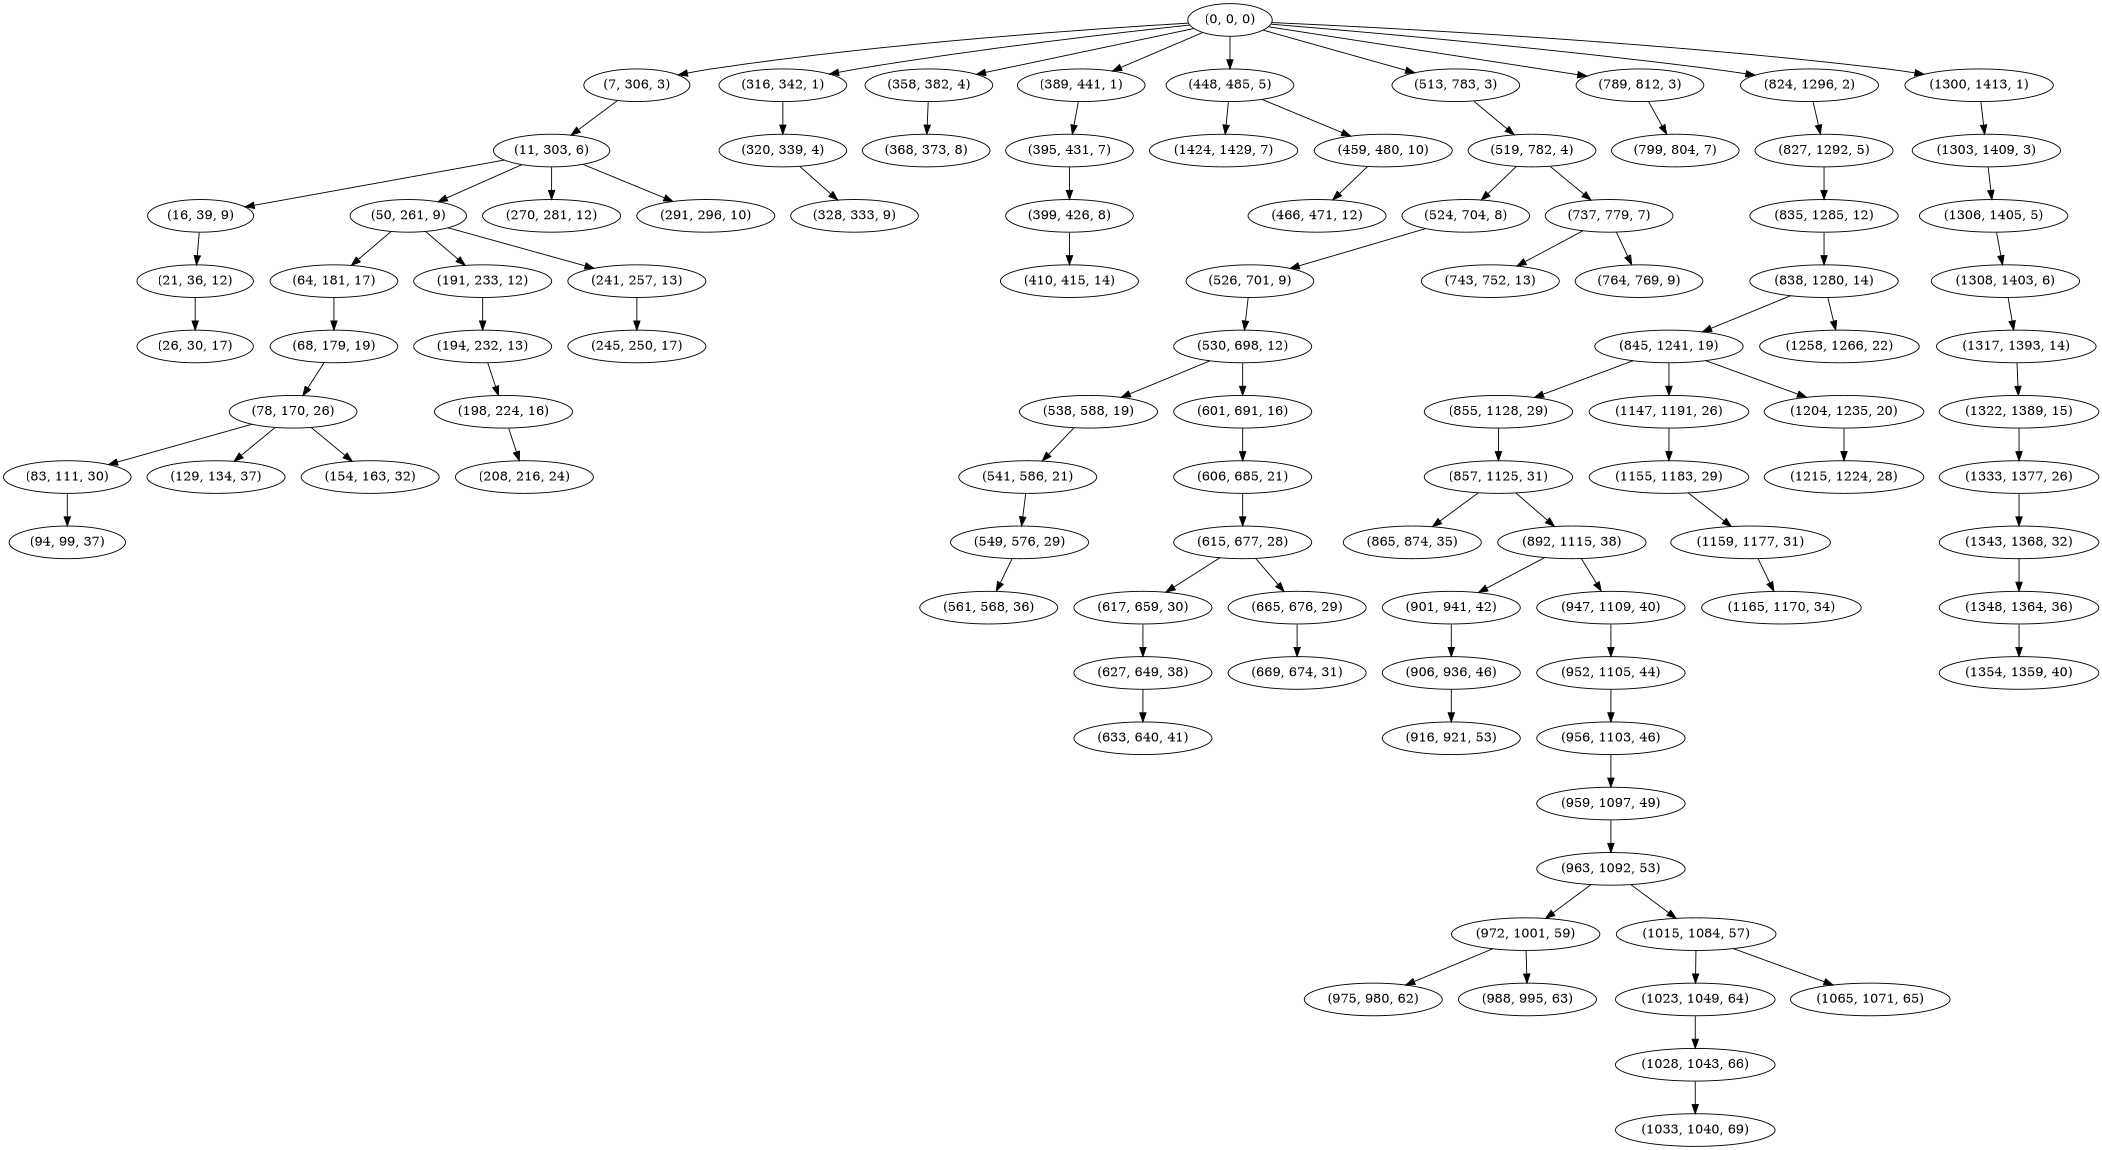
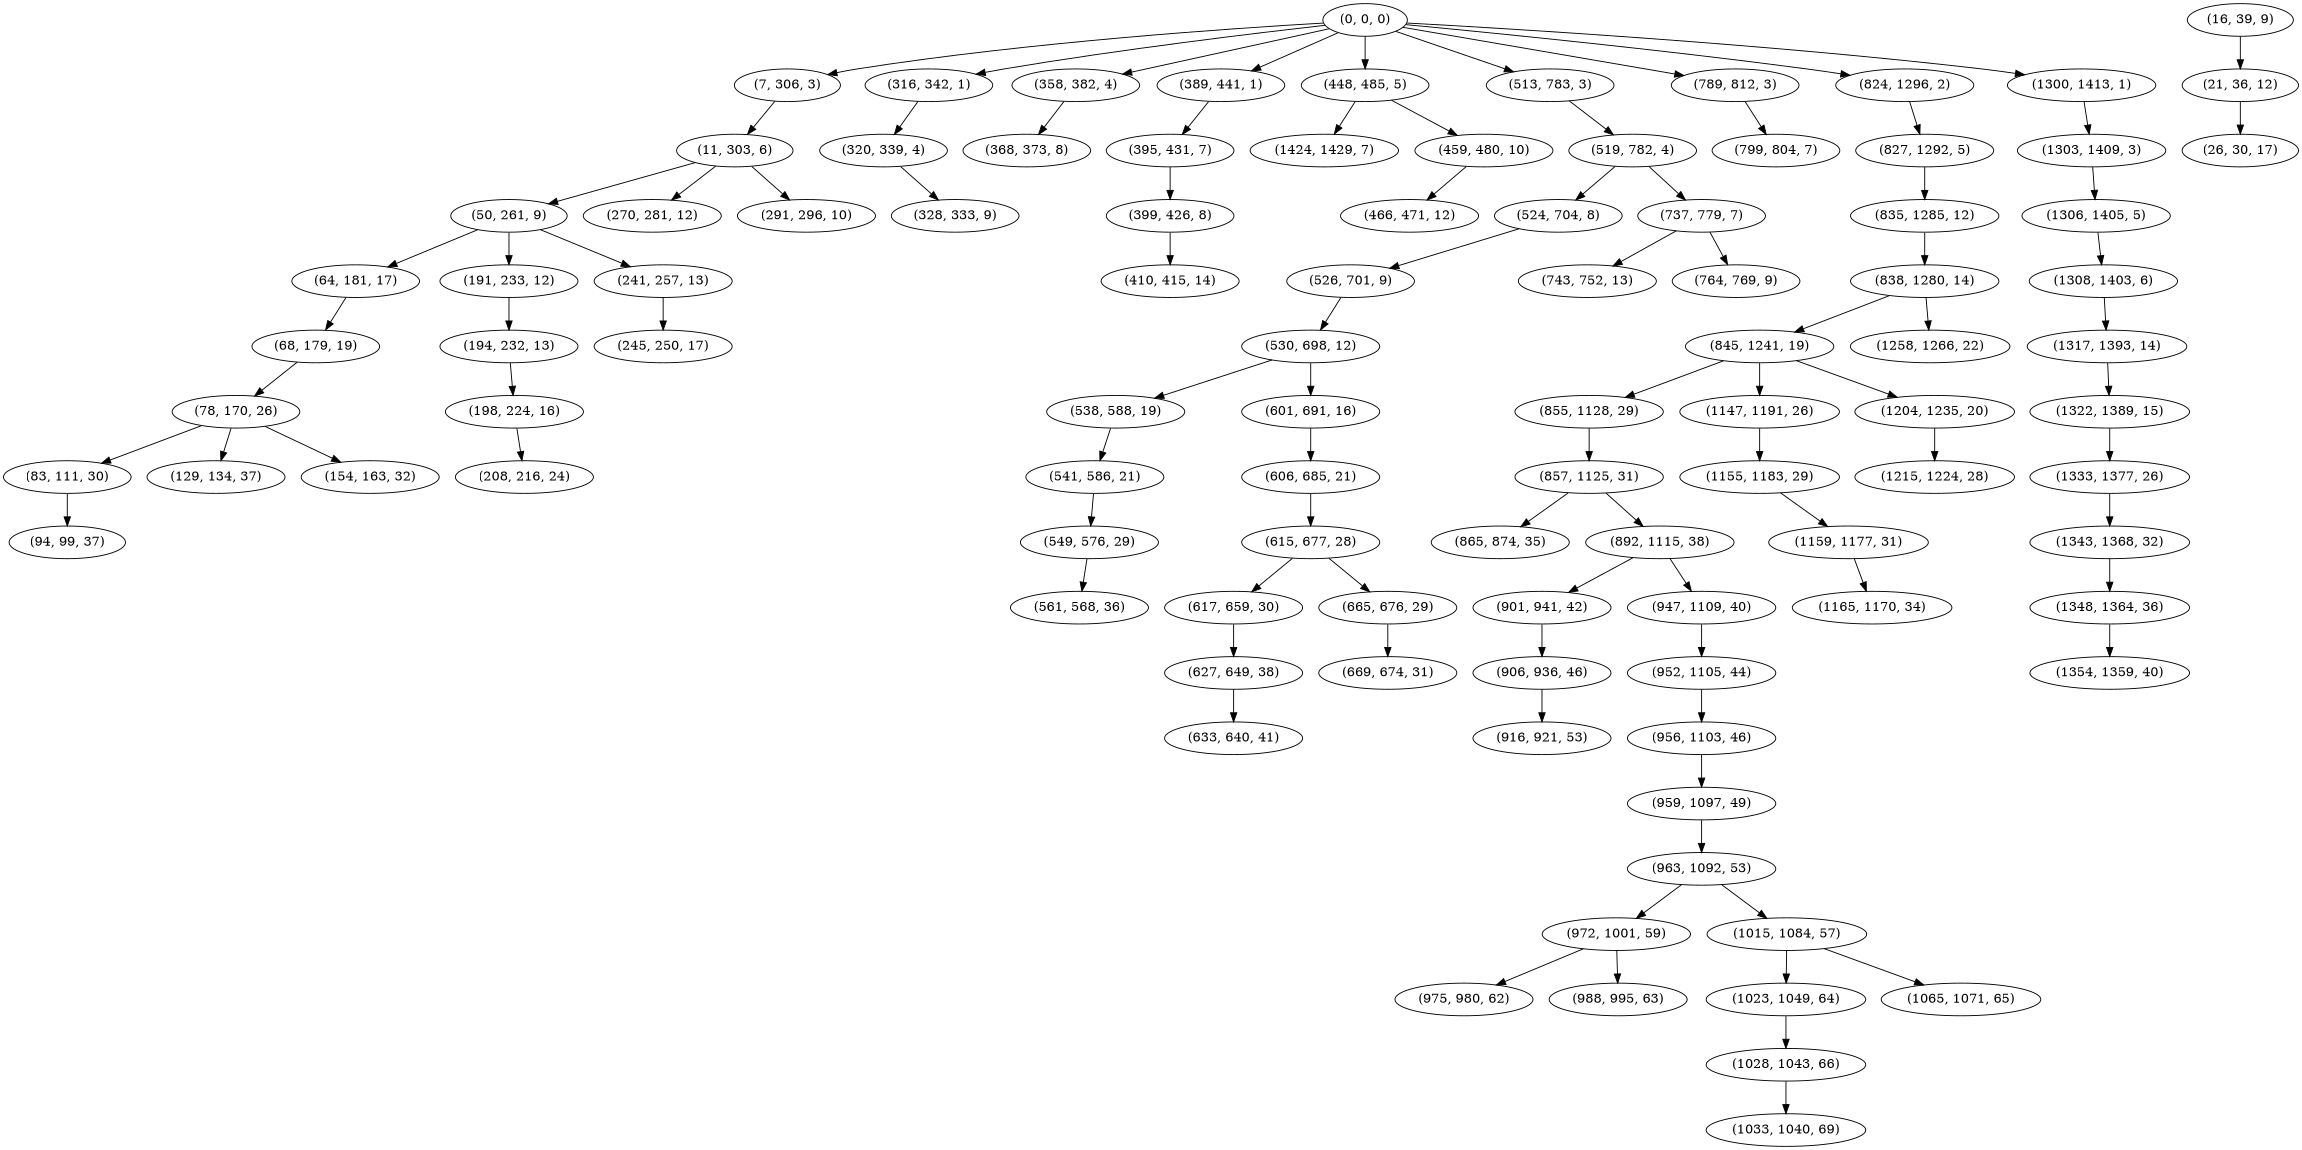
(379, 183) -> none
